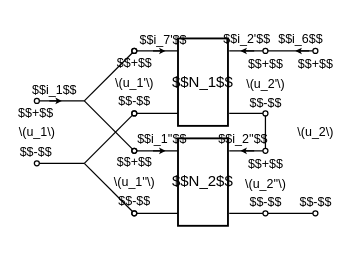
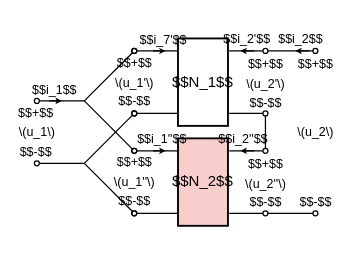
(301, 38) -> (301, 38)
(203, 182) -> (203, 182)
